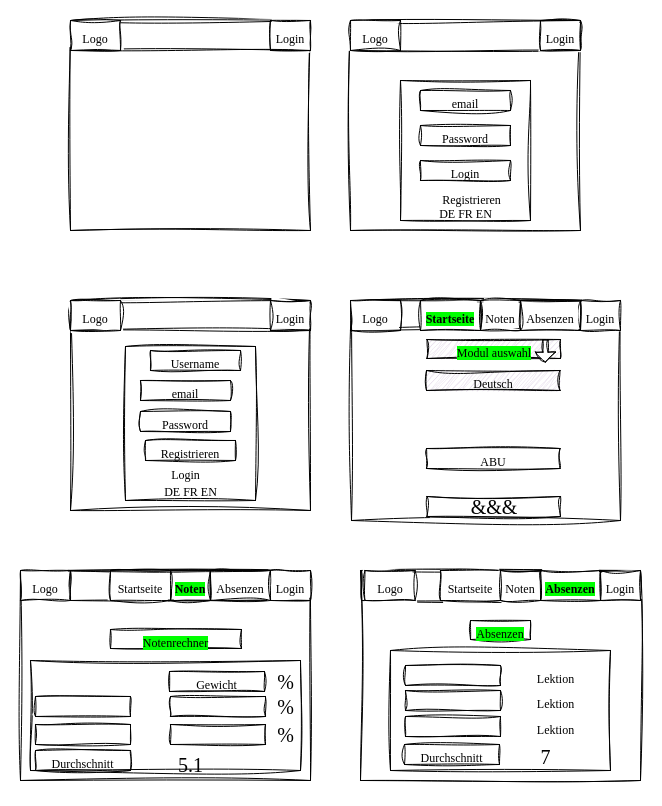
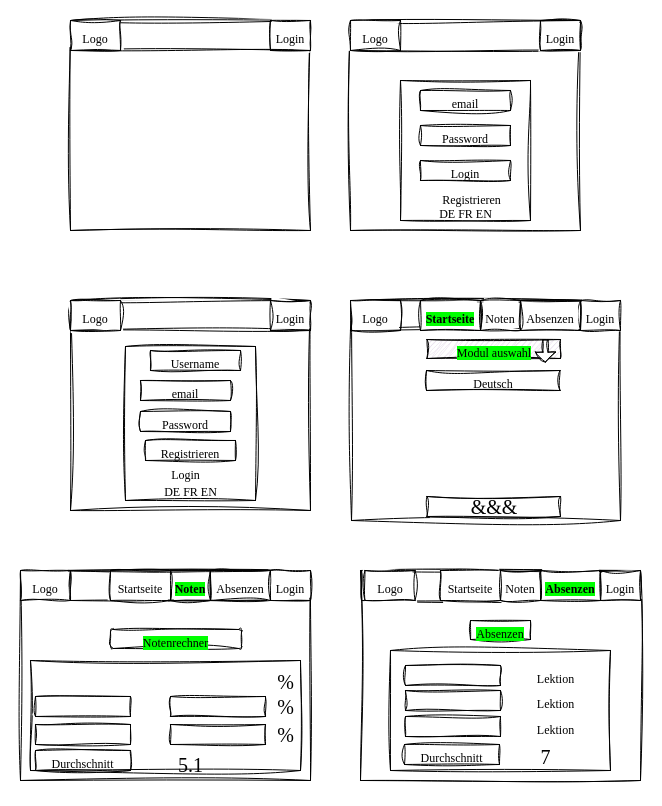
(493, 381) -> (493, 381)
(493, 459) -> none
(176, 639) -> (176, 639)
(217, 682) -> none
